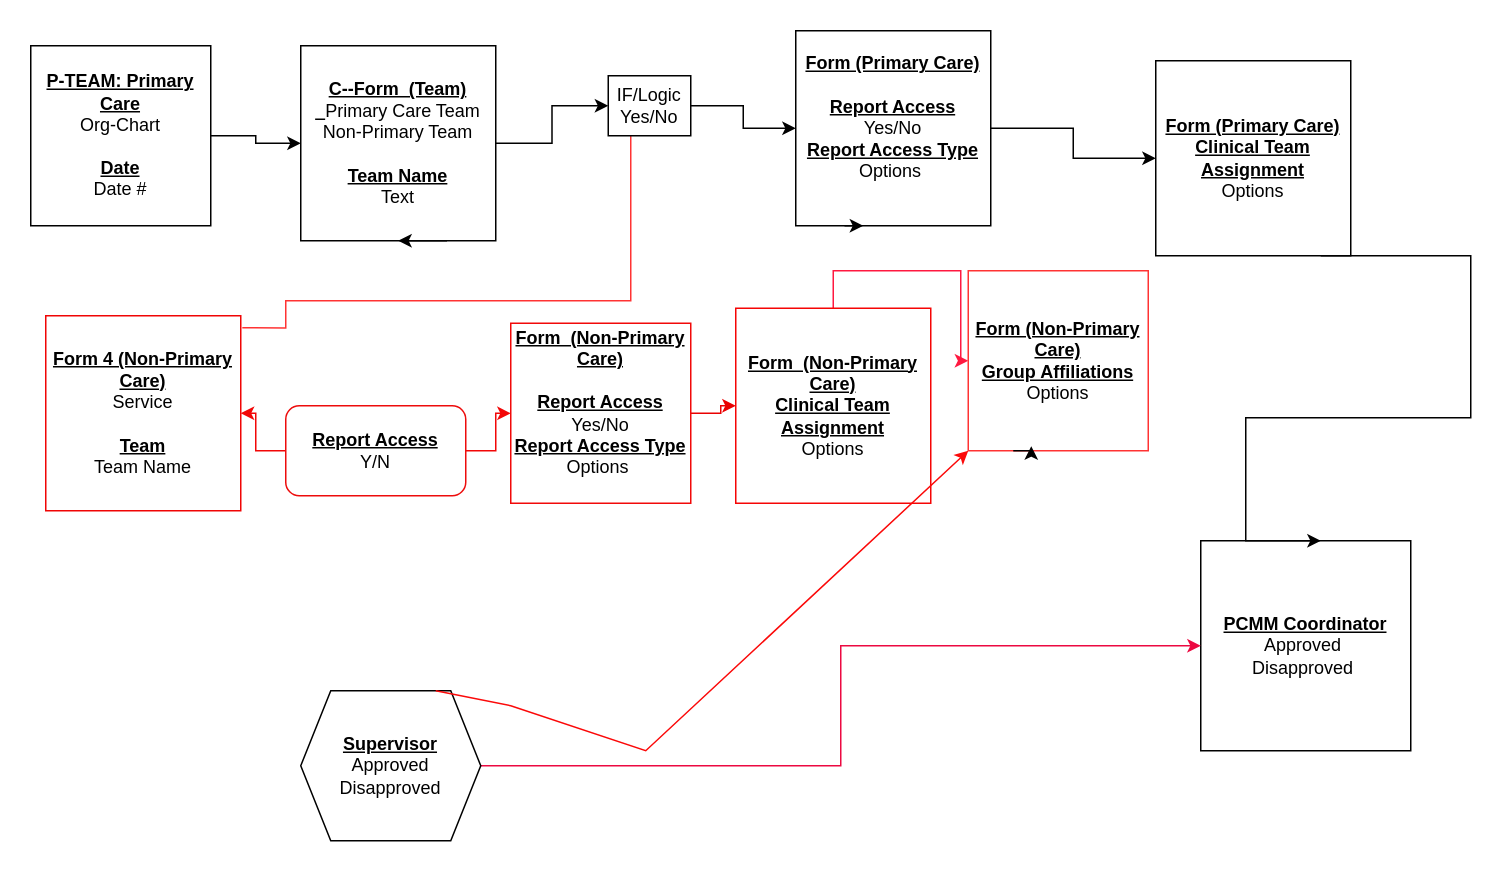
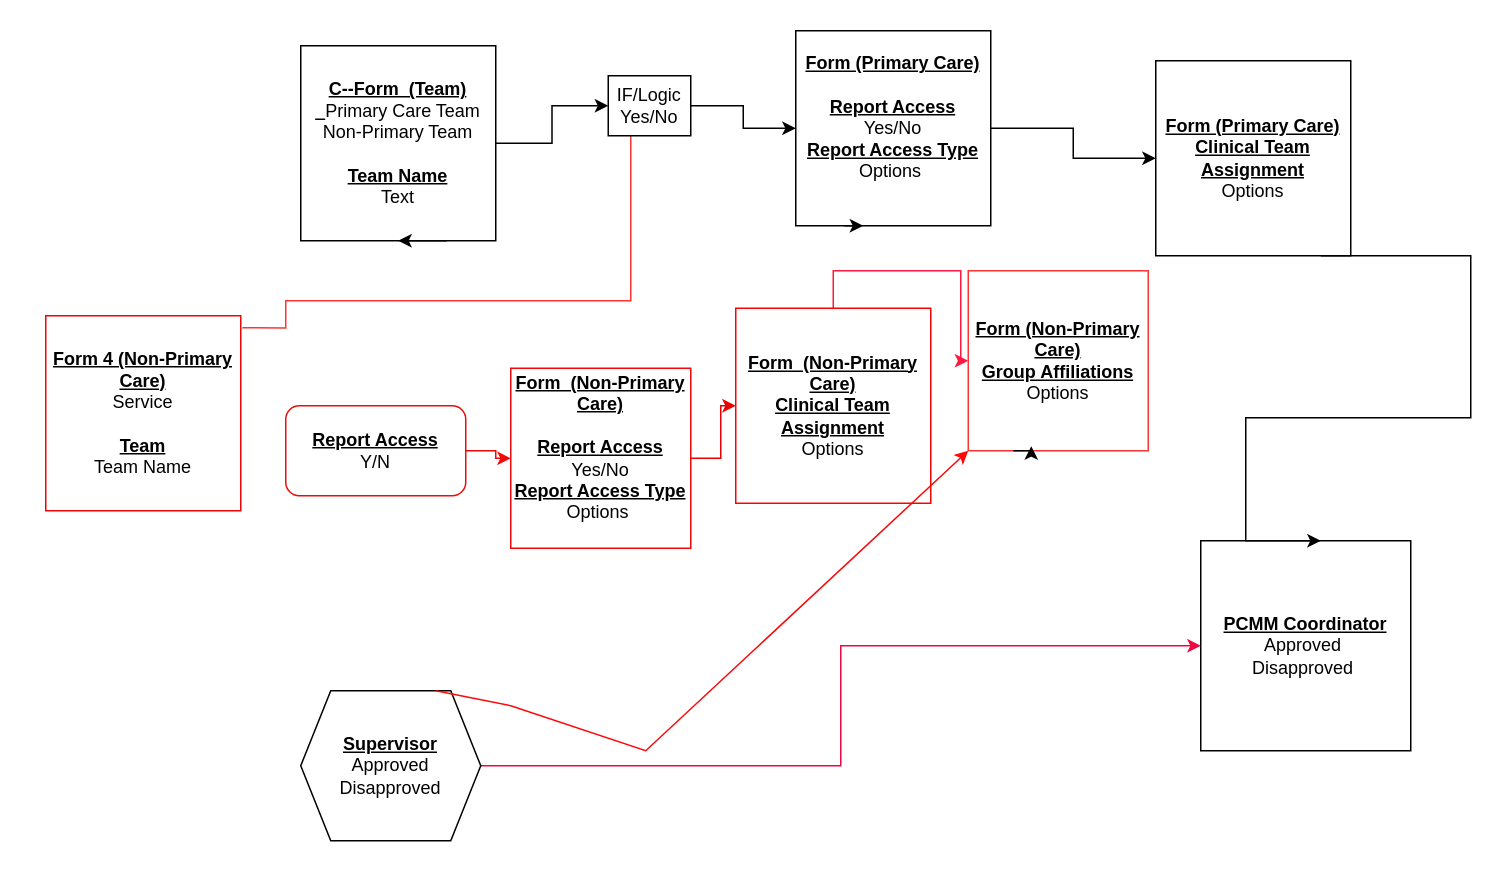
(121, 136) -> none
(254, 136) -> none
(601, 413) -> (601, 458)
(256, 445) -> none
